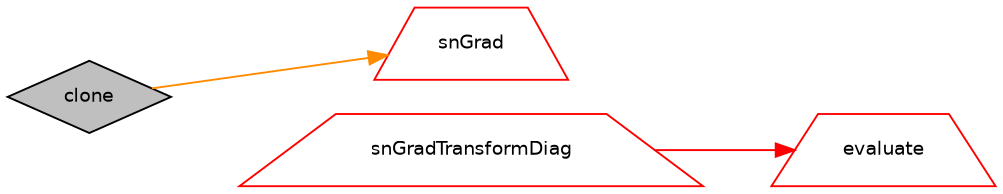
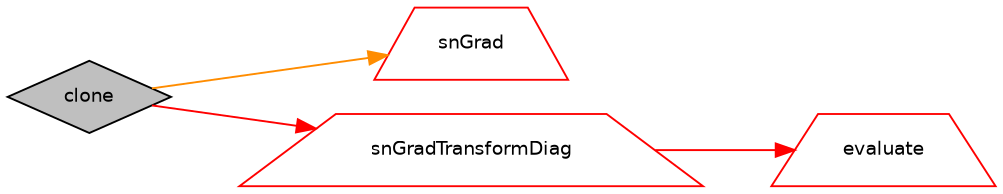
none -> (224, 116)
